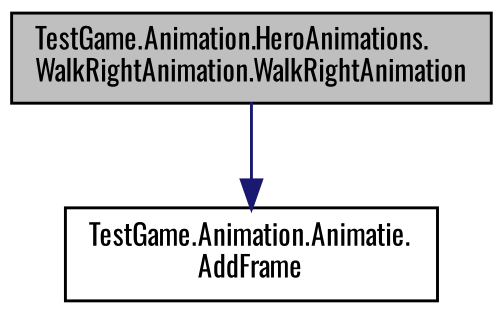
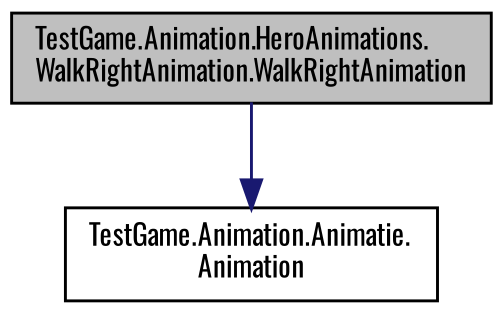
(251, 254) -> (251, 254)
